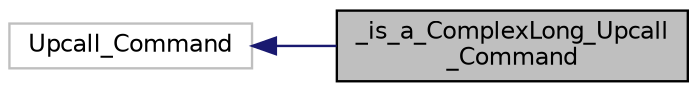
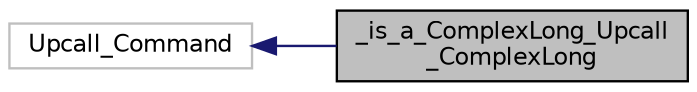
(512, 46) -> (512, 46)
